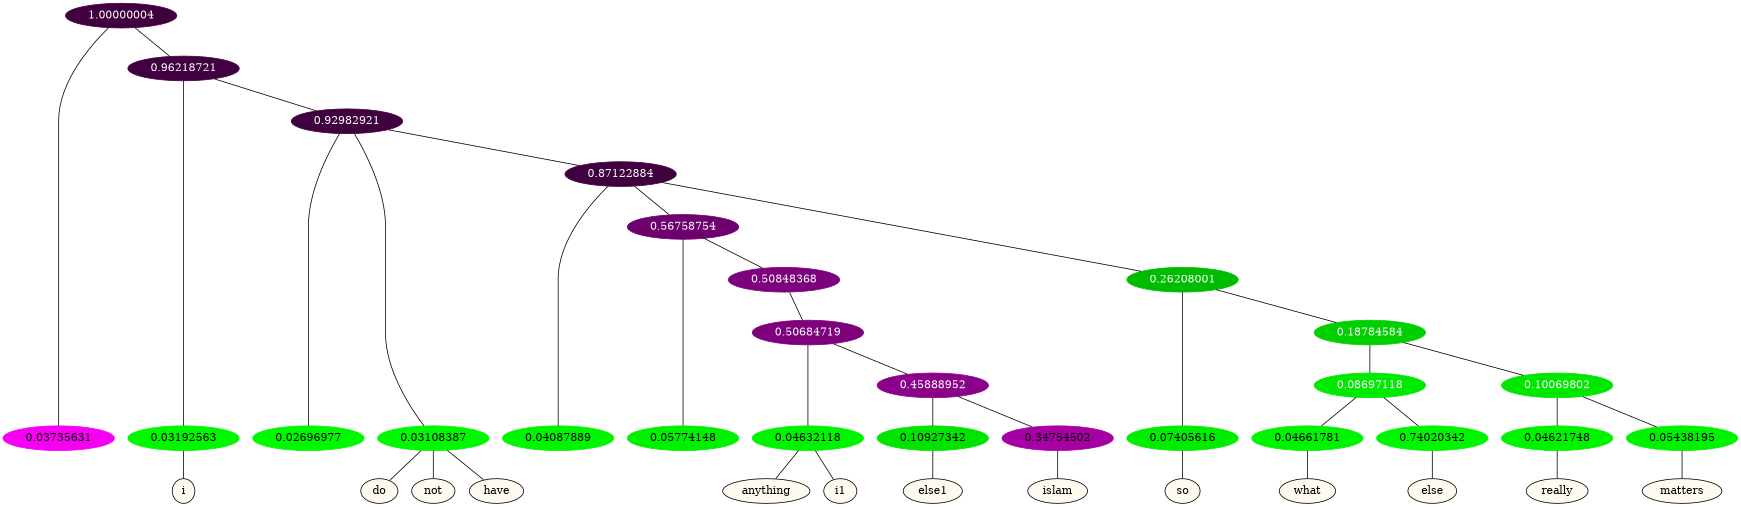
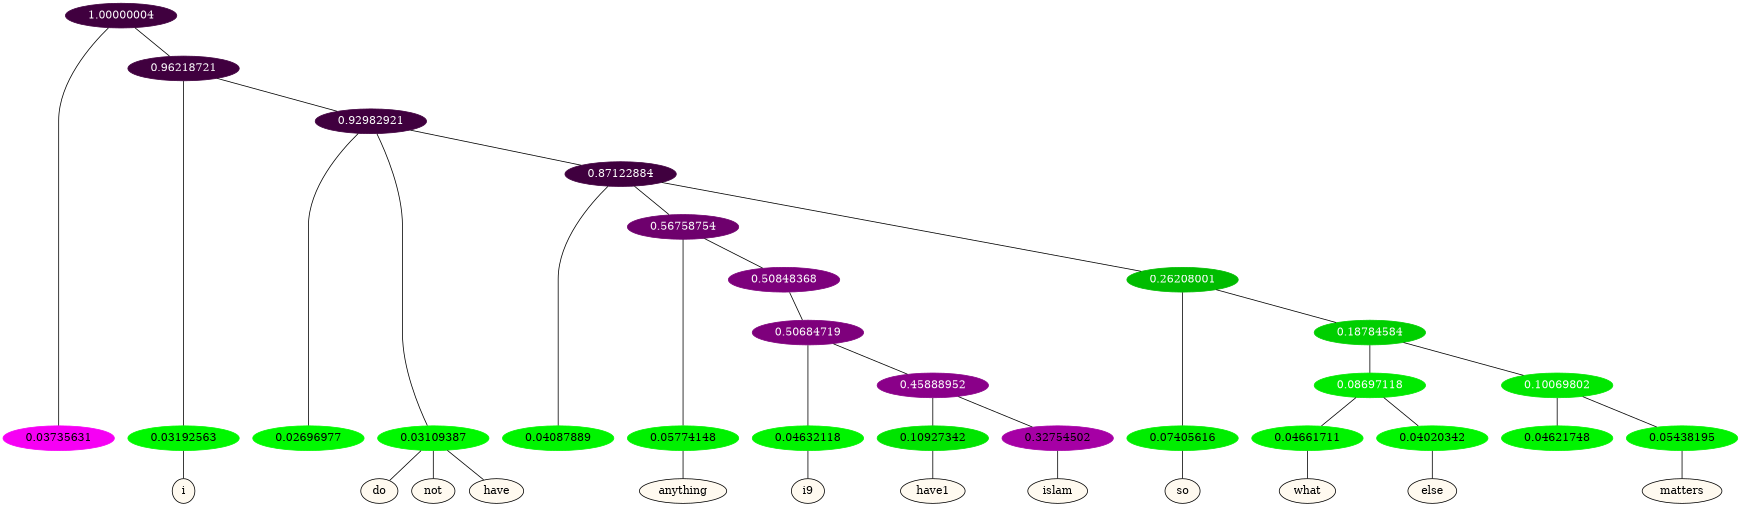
(433, 438) -> (433, 438)
(1058, 438) -> (1058, 438)
(1307, 438) -> (1307, 438)
(1432, 438) -> (1432, 438)
(787, 465) -> (683, 465)
(840, 491) -> (808, 491)
(933, 491) -> (933, 491)
(1557, 491) -> none
